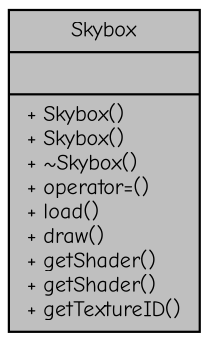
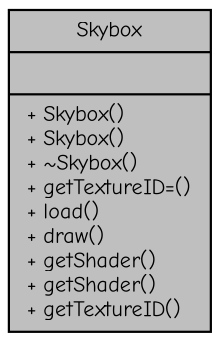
(89, 188) -> (110, 188)
